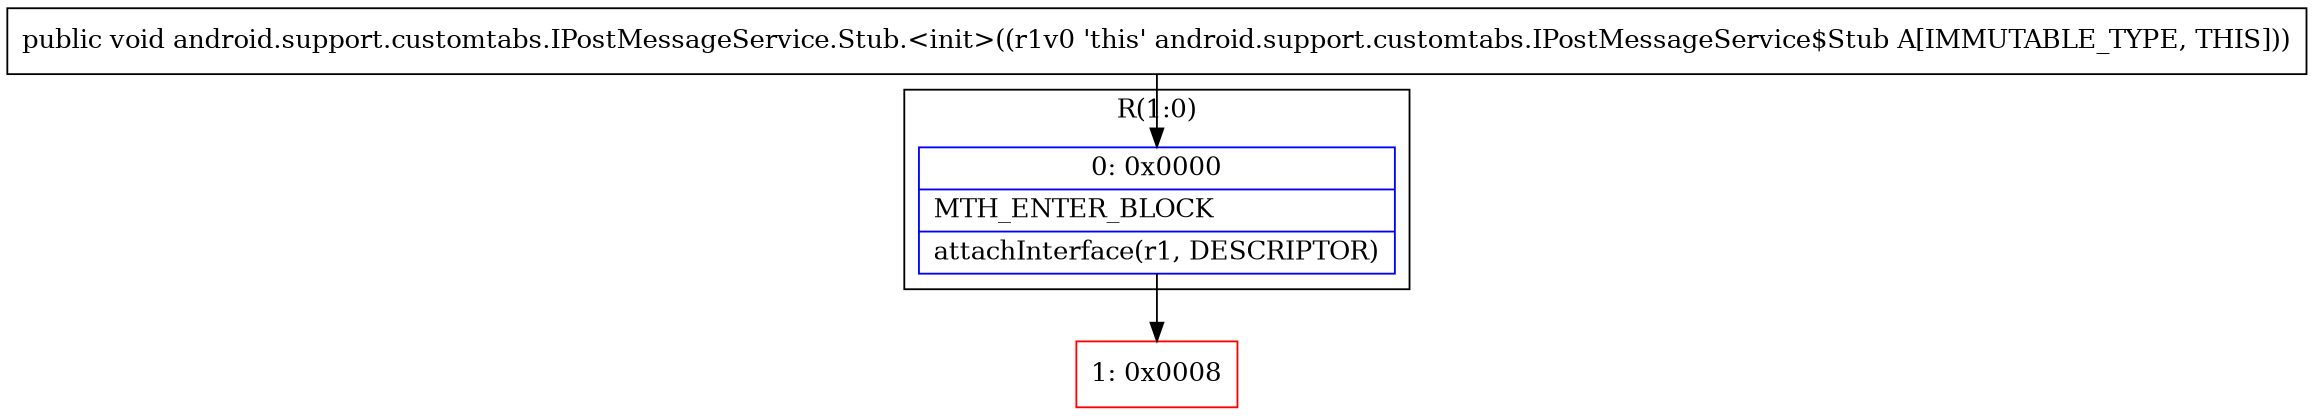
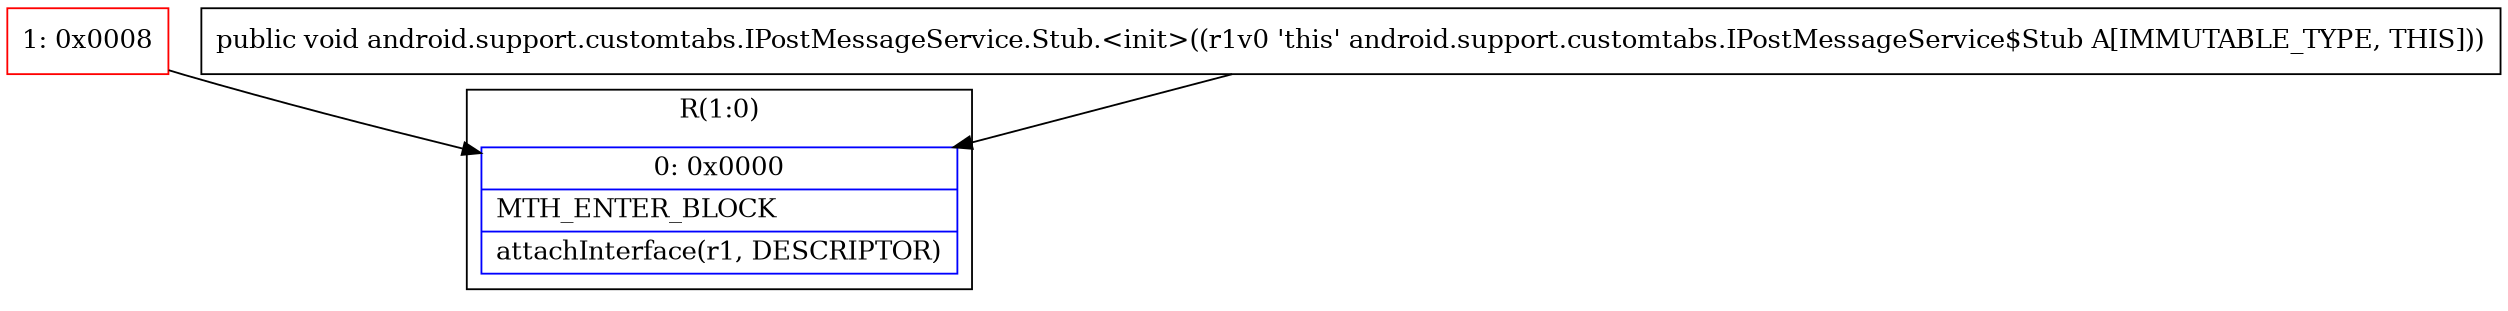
(1157, 301) -> (315, 111)
